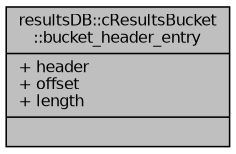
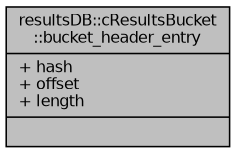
(54, 67) -> (46, 67)
